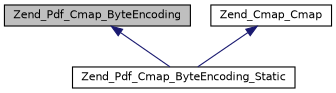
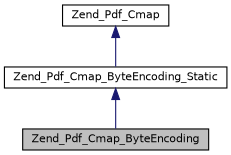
(271, 15) -> (116, 15)
(145, 50) -> (116, 114)
